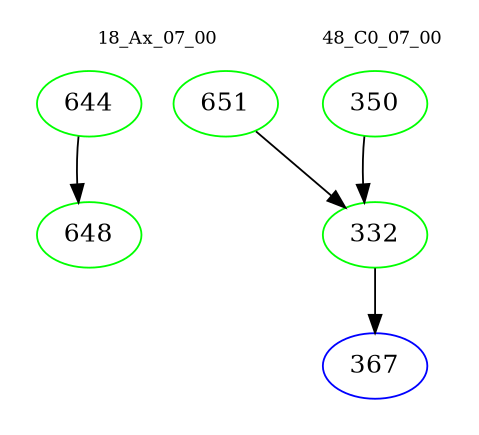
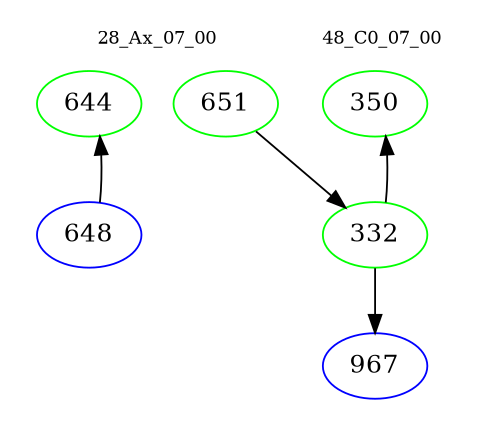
(158, 39) -> (158, 39)
(77, 160) -> (101, 179)
(363, 160) -> (387, 179)
(89, 235) -> (89, 235)
(375, 366) -> (375, 366)
